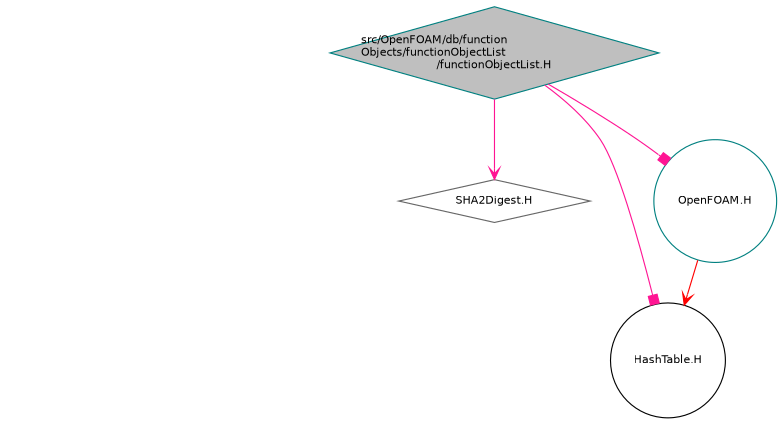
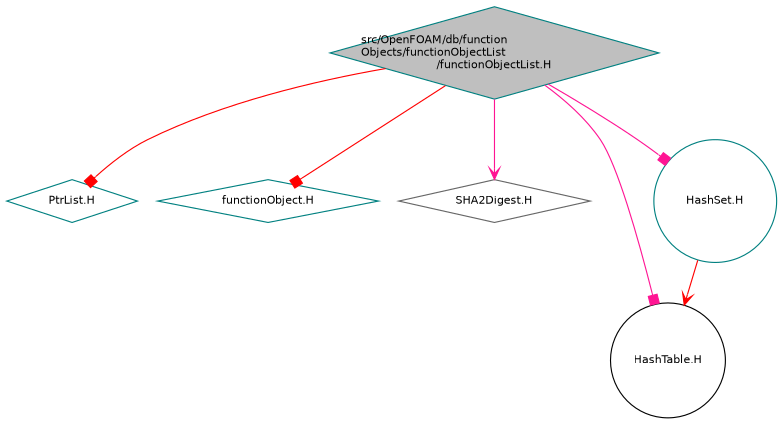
none -> (72, 201)
none -> (268, 201)
(715, 201) -> (715, 201)
